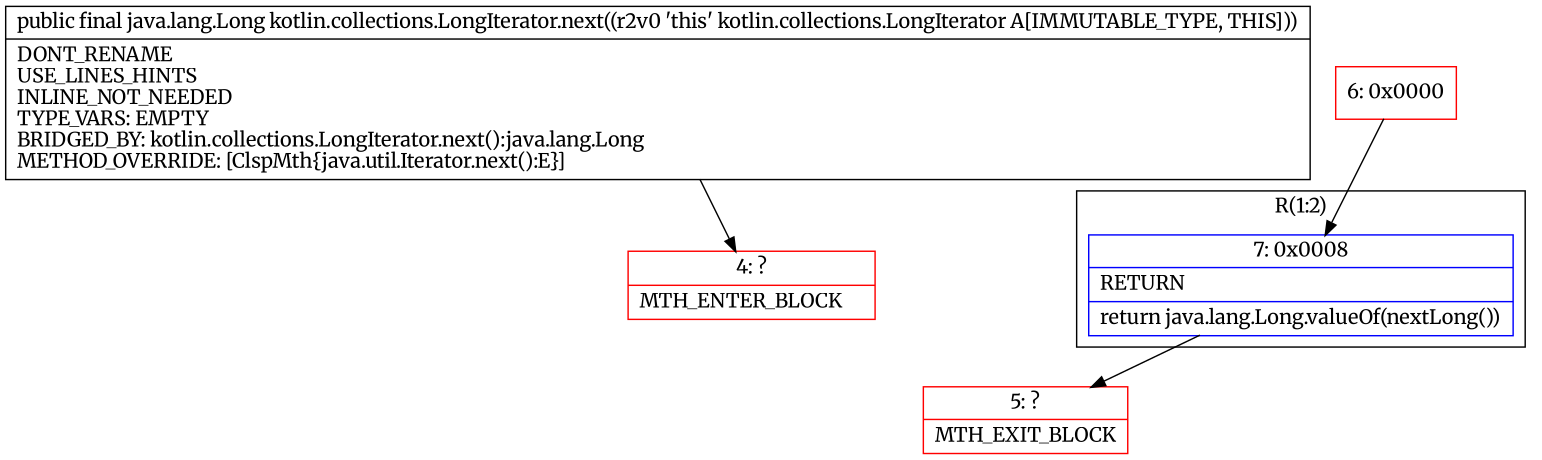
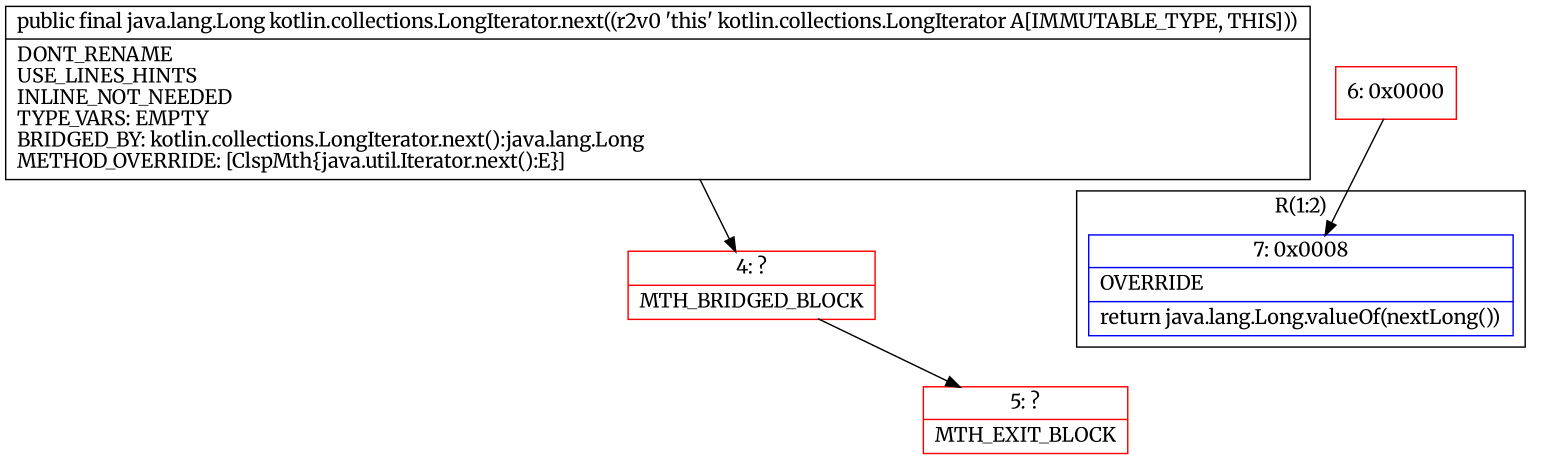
(1143, 284) -> (1152, 284)
(741, 302) -> (752, 302)
(1152, 358) -> (883, 350)
